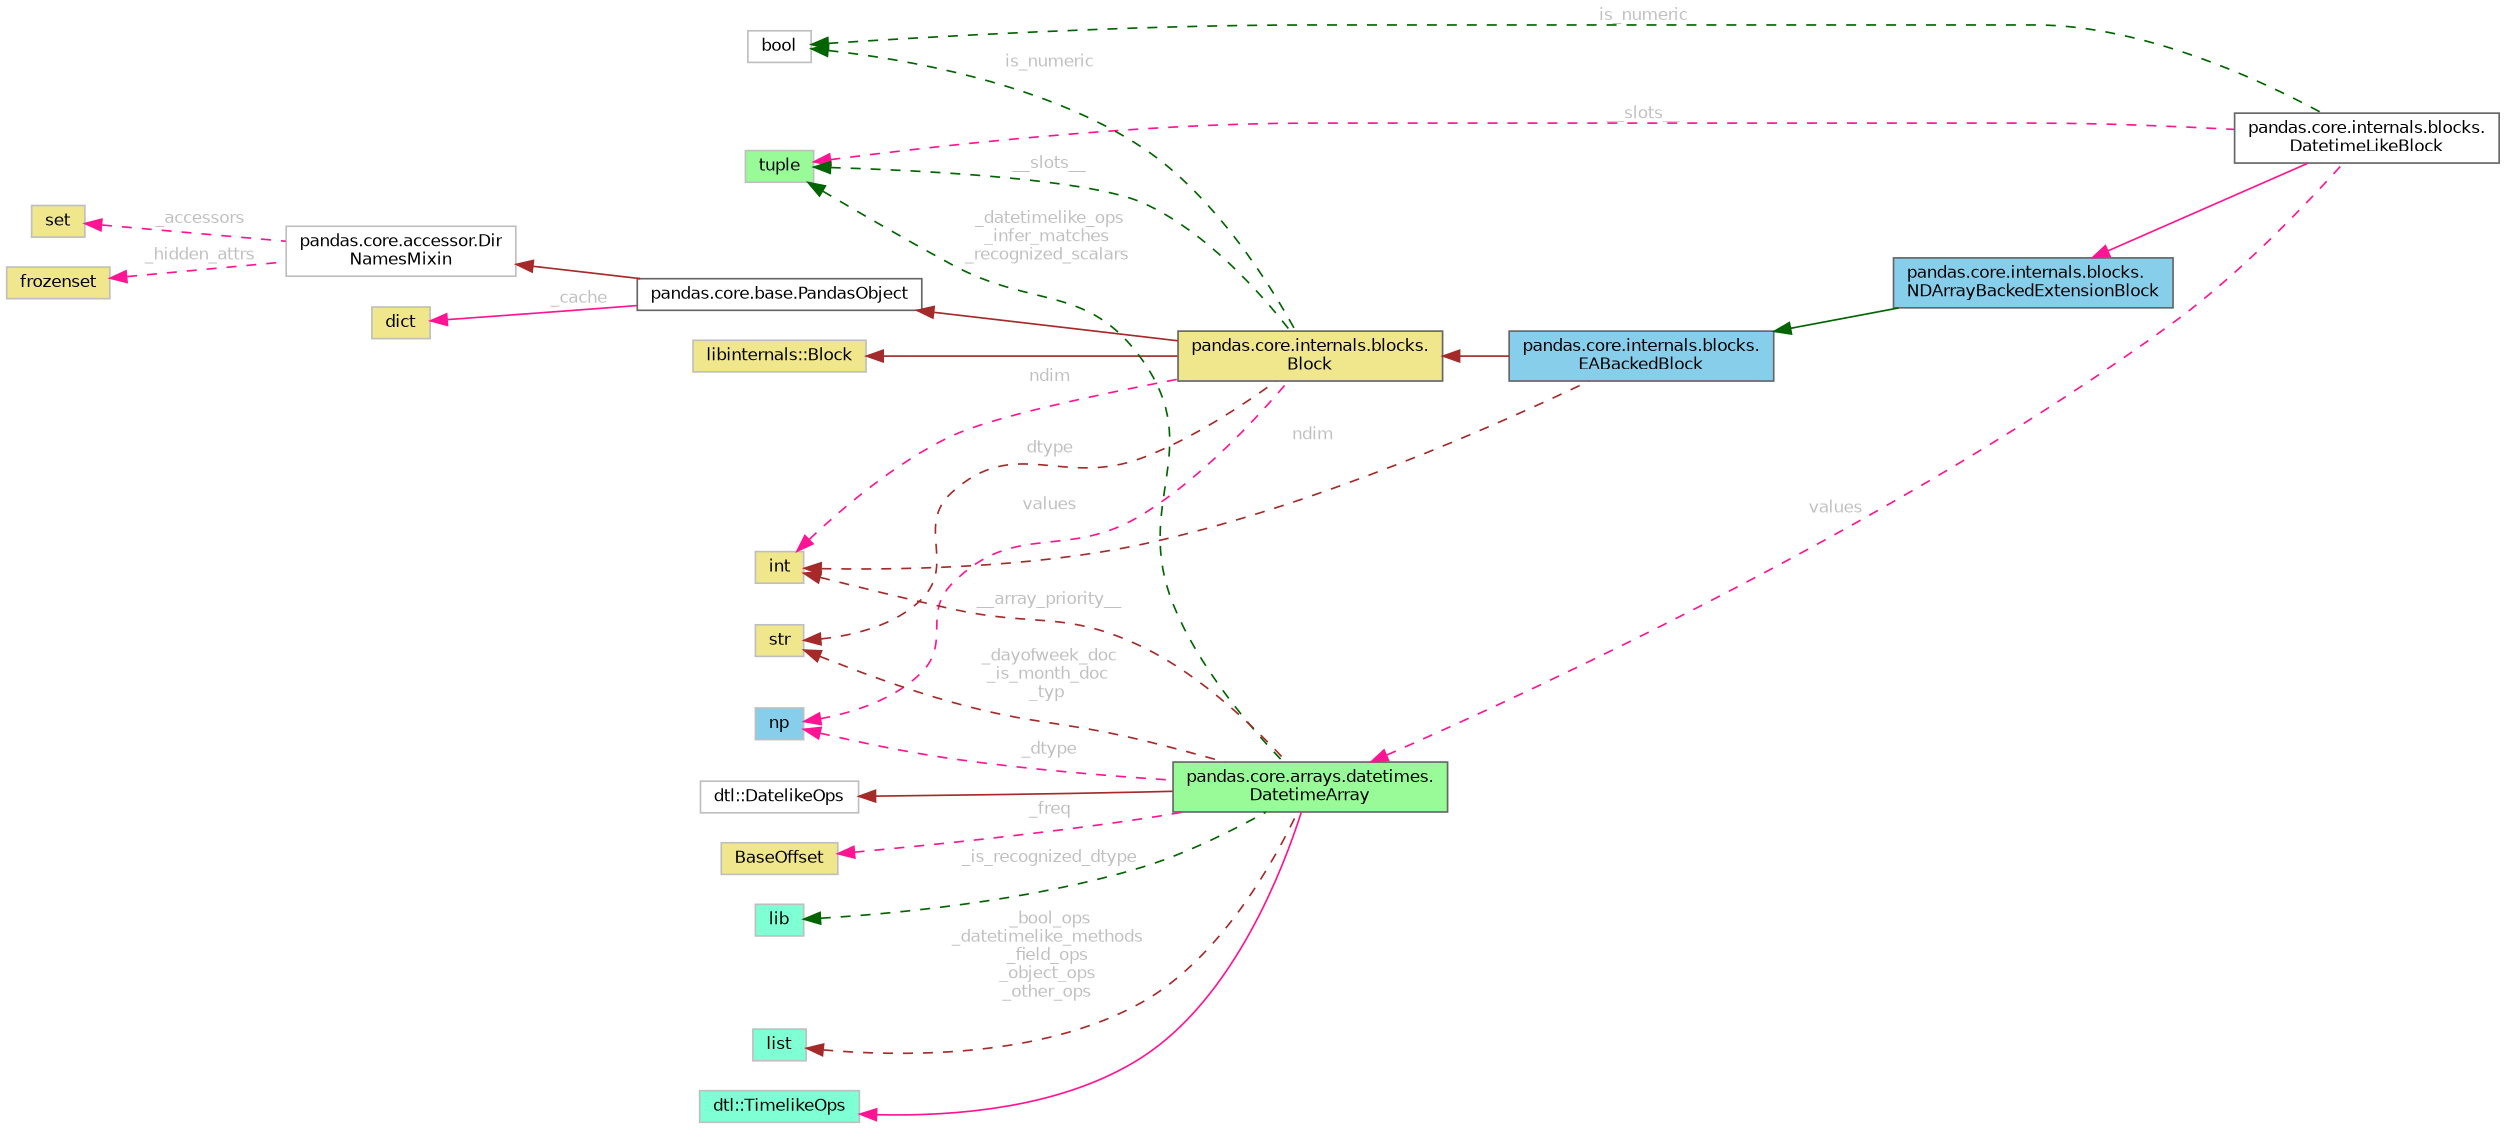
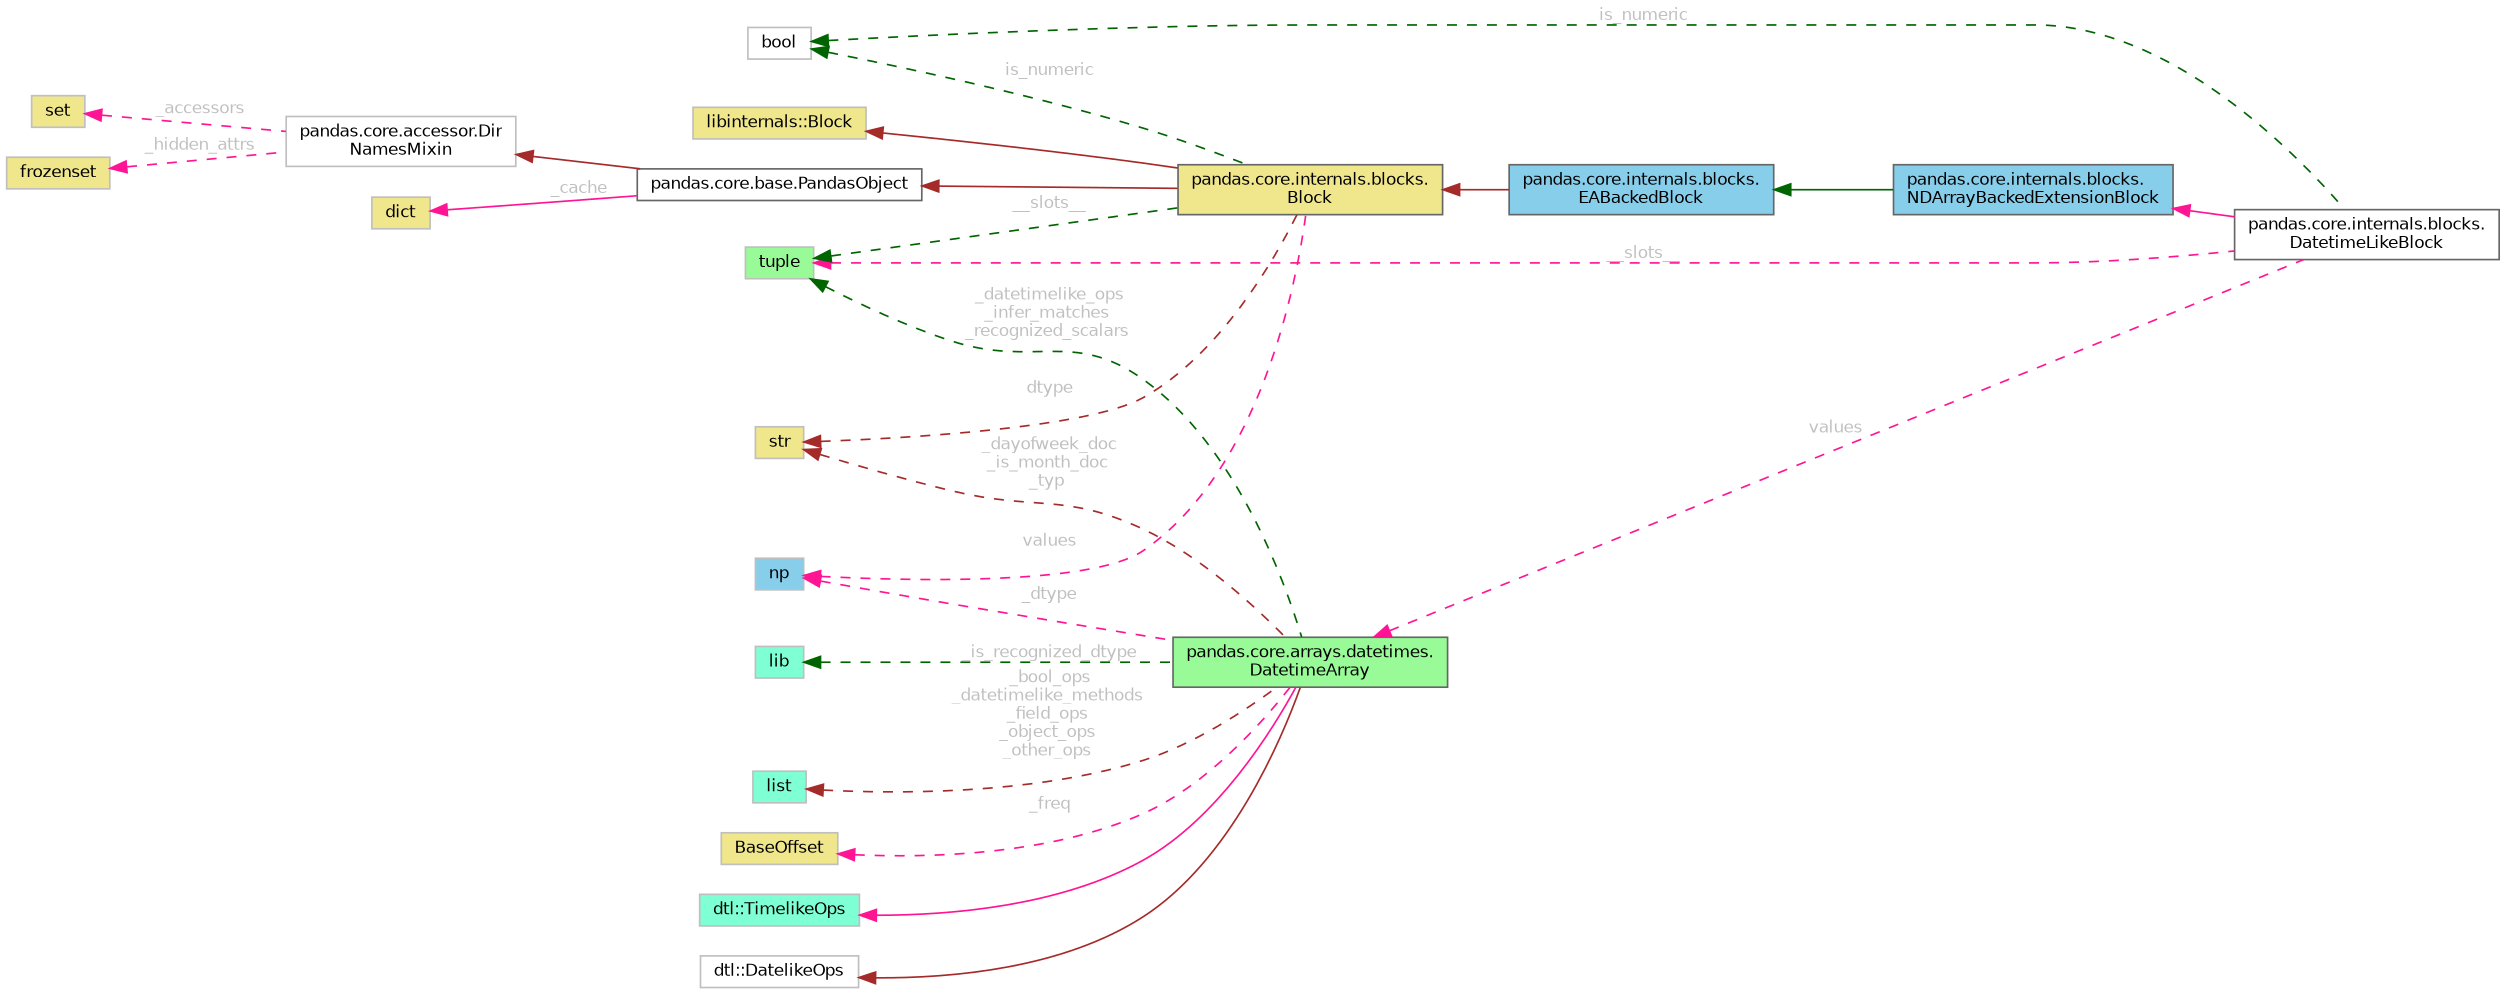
(780, 567) -> none
